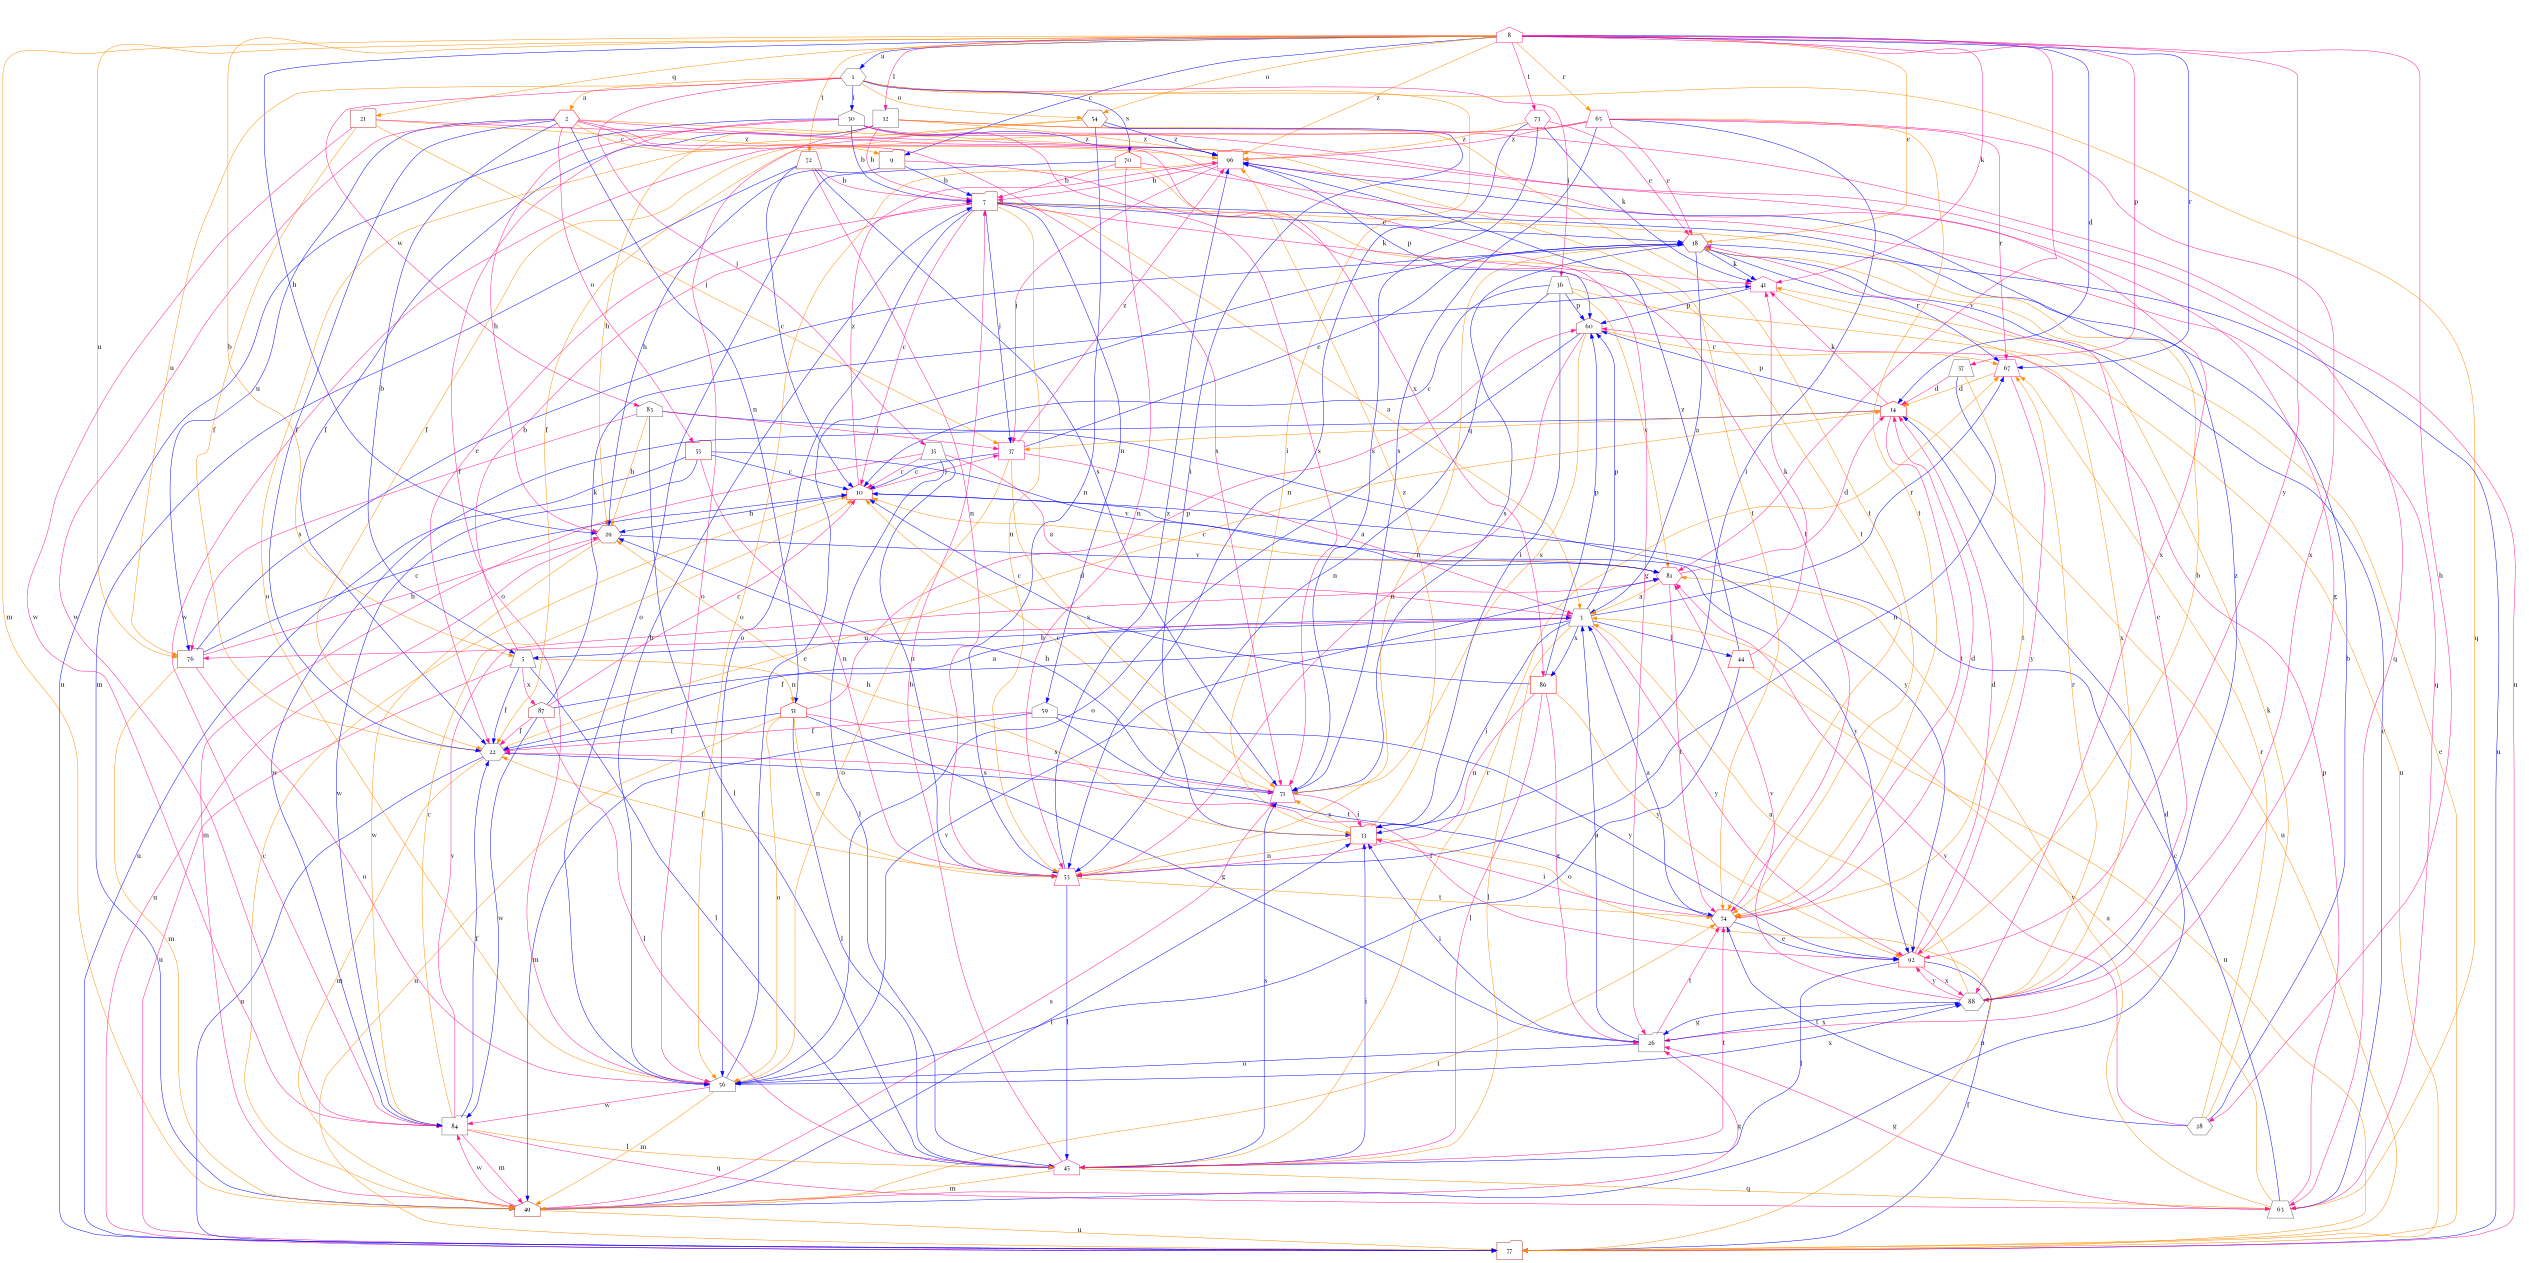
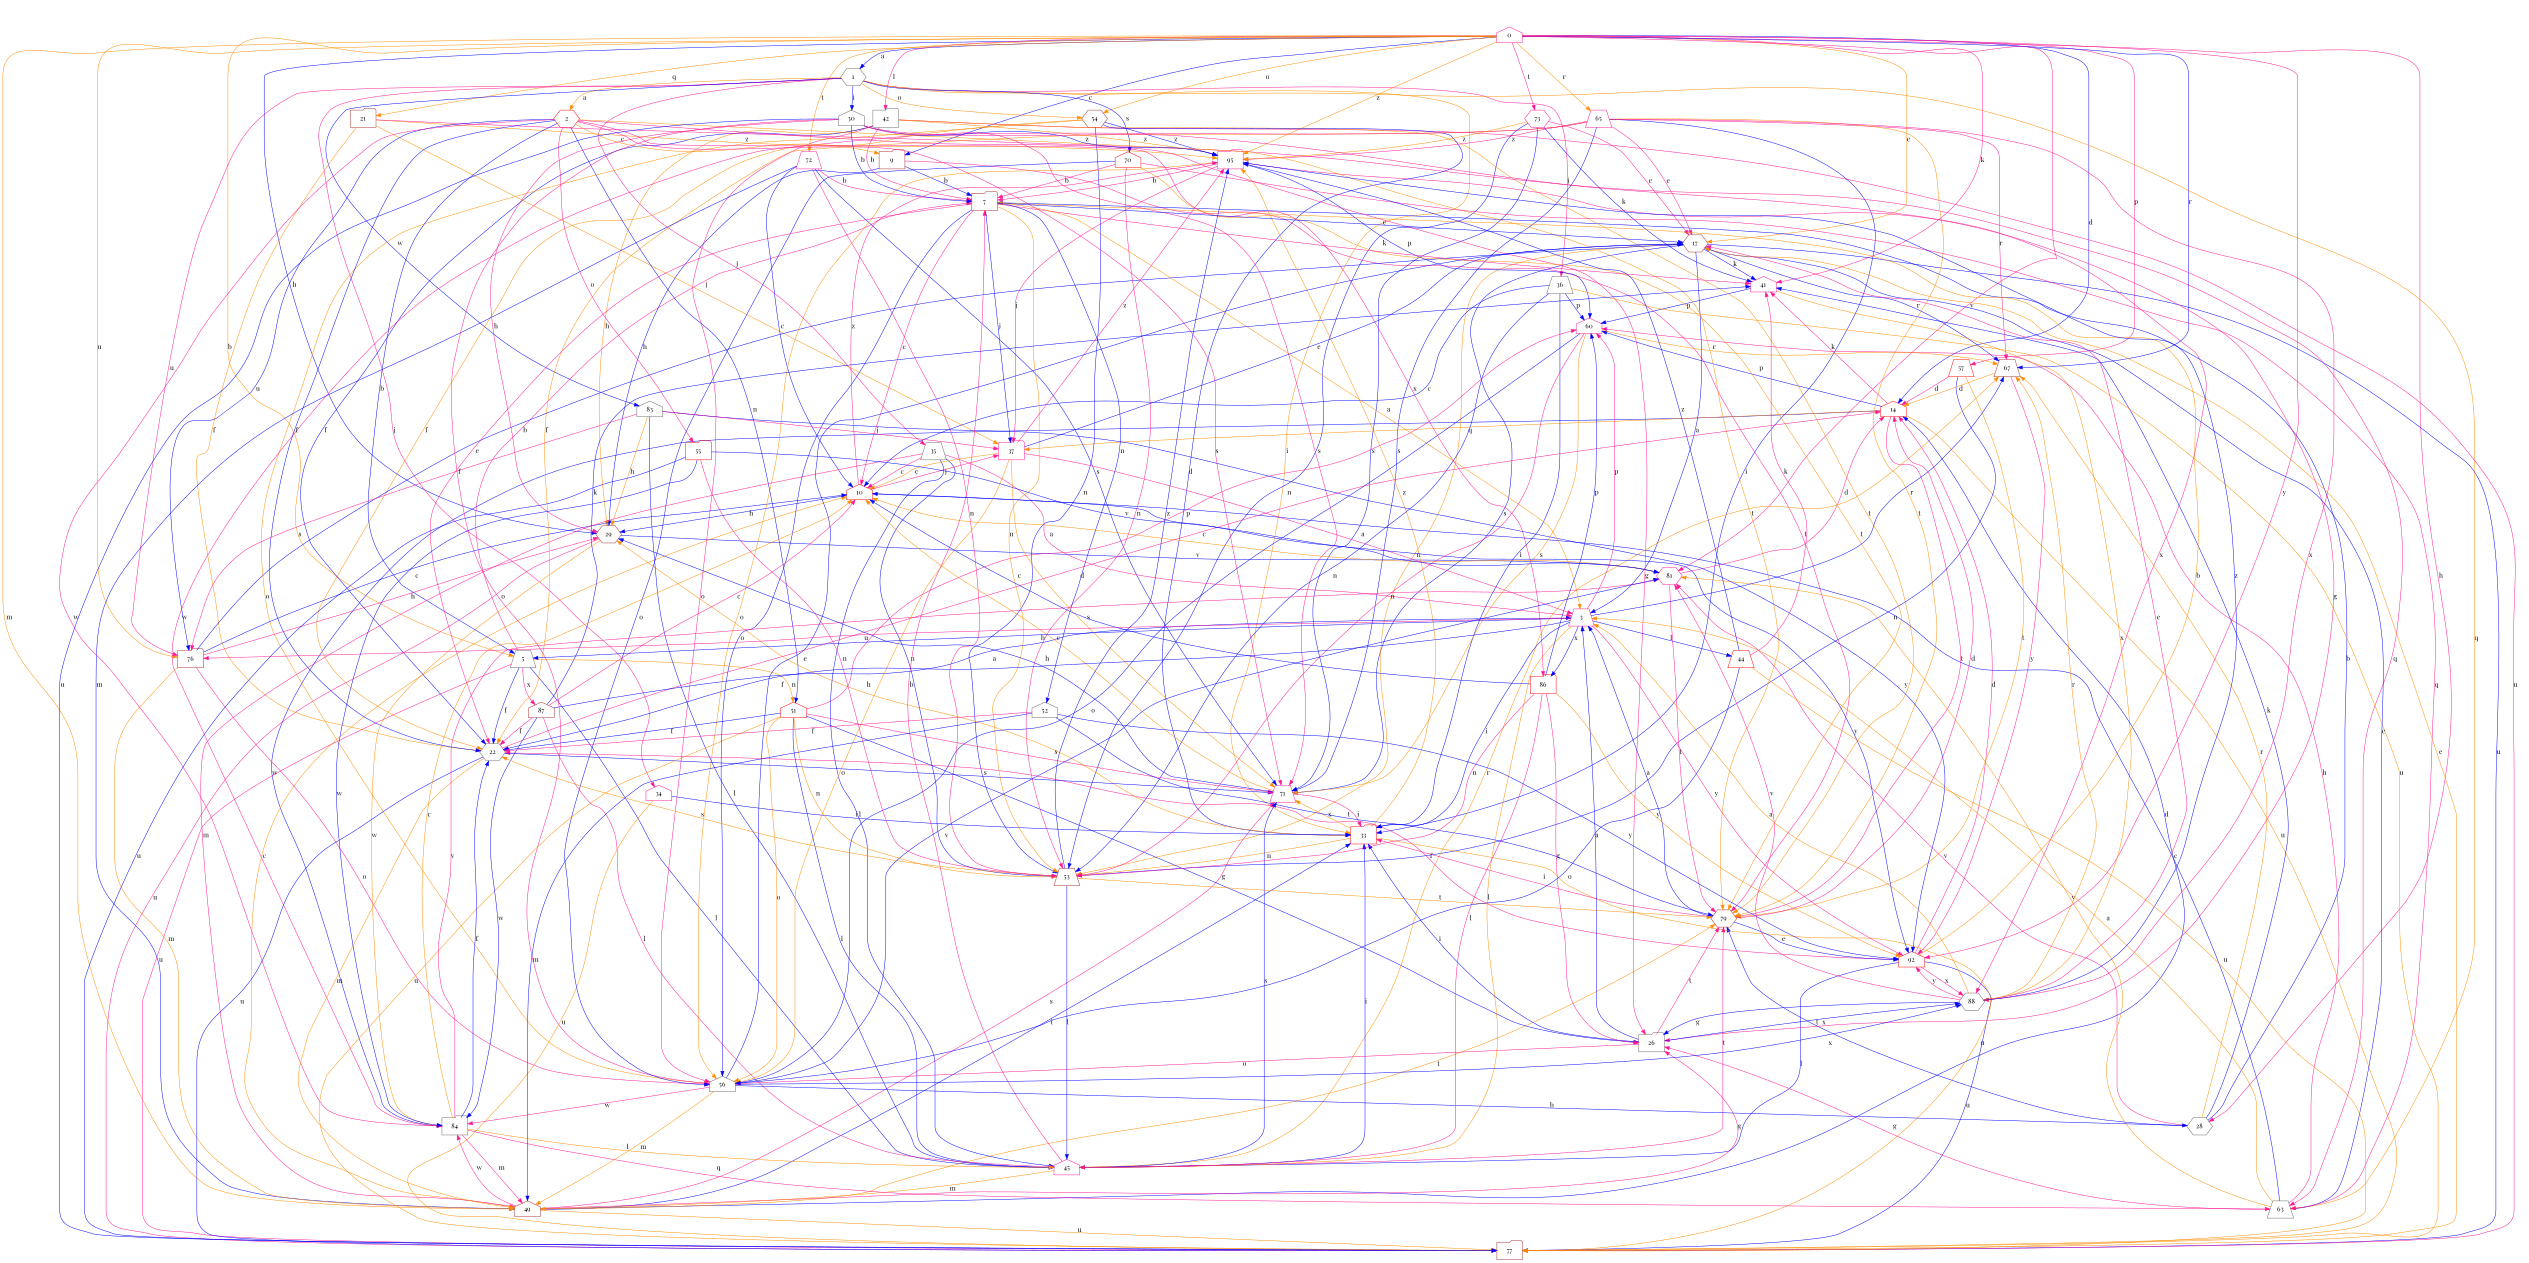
(1509, 36) -> (1509, 36)
(288, 99) -> (288, 99)
(365, 107) -> (365, 107)
(886, 119) -> (886, 119)
(809, 160) -> (809, 160)
(1230, 160) -> (1230, 160)
(1695, 243) -> (1695, 243)
(1589, 327) -> (1589, 327)
(1961, 368) -> (1961, 368)
(2007, 368) -> (2007, 368)
(1639, 409) -> none
(934, 463) -> (934, 463)
(777, 472) -> none
(1191, 472) -> (1191, 472)
(1614, 474) -> (1614, 474)
(1145, 548) -> (1145, 548)
(2211, 575) -> (2211, 575)
(1629, 599) -> none
(1581, 618) -> (1581, 618)
(655, 622) -> (1459, 1106)
(61, 661) -> none
(1045, 711) -> (1045, 711)
(2325, 773) -> (2325, 773)
none -> (659, 794)
(703, 815) -> (703, 815)
(1067, 877) -> (1067, 877)
(1724, 919) -> (1724, 919)
(1190, 1064) -> (1190, 1064)
(1968, 1106) -> (1968, 1106)
(1673, 1189) -> none
